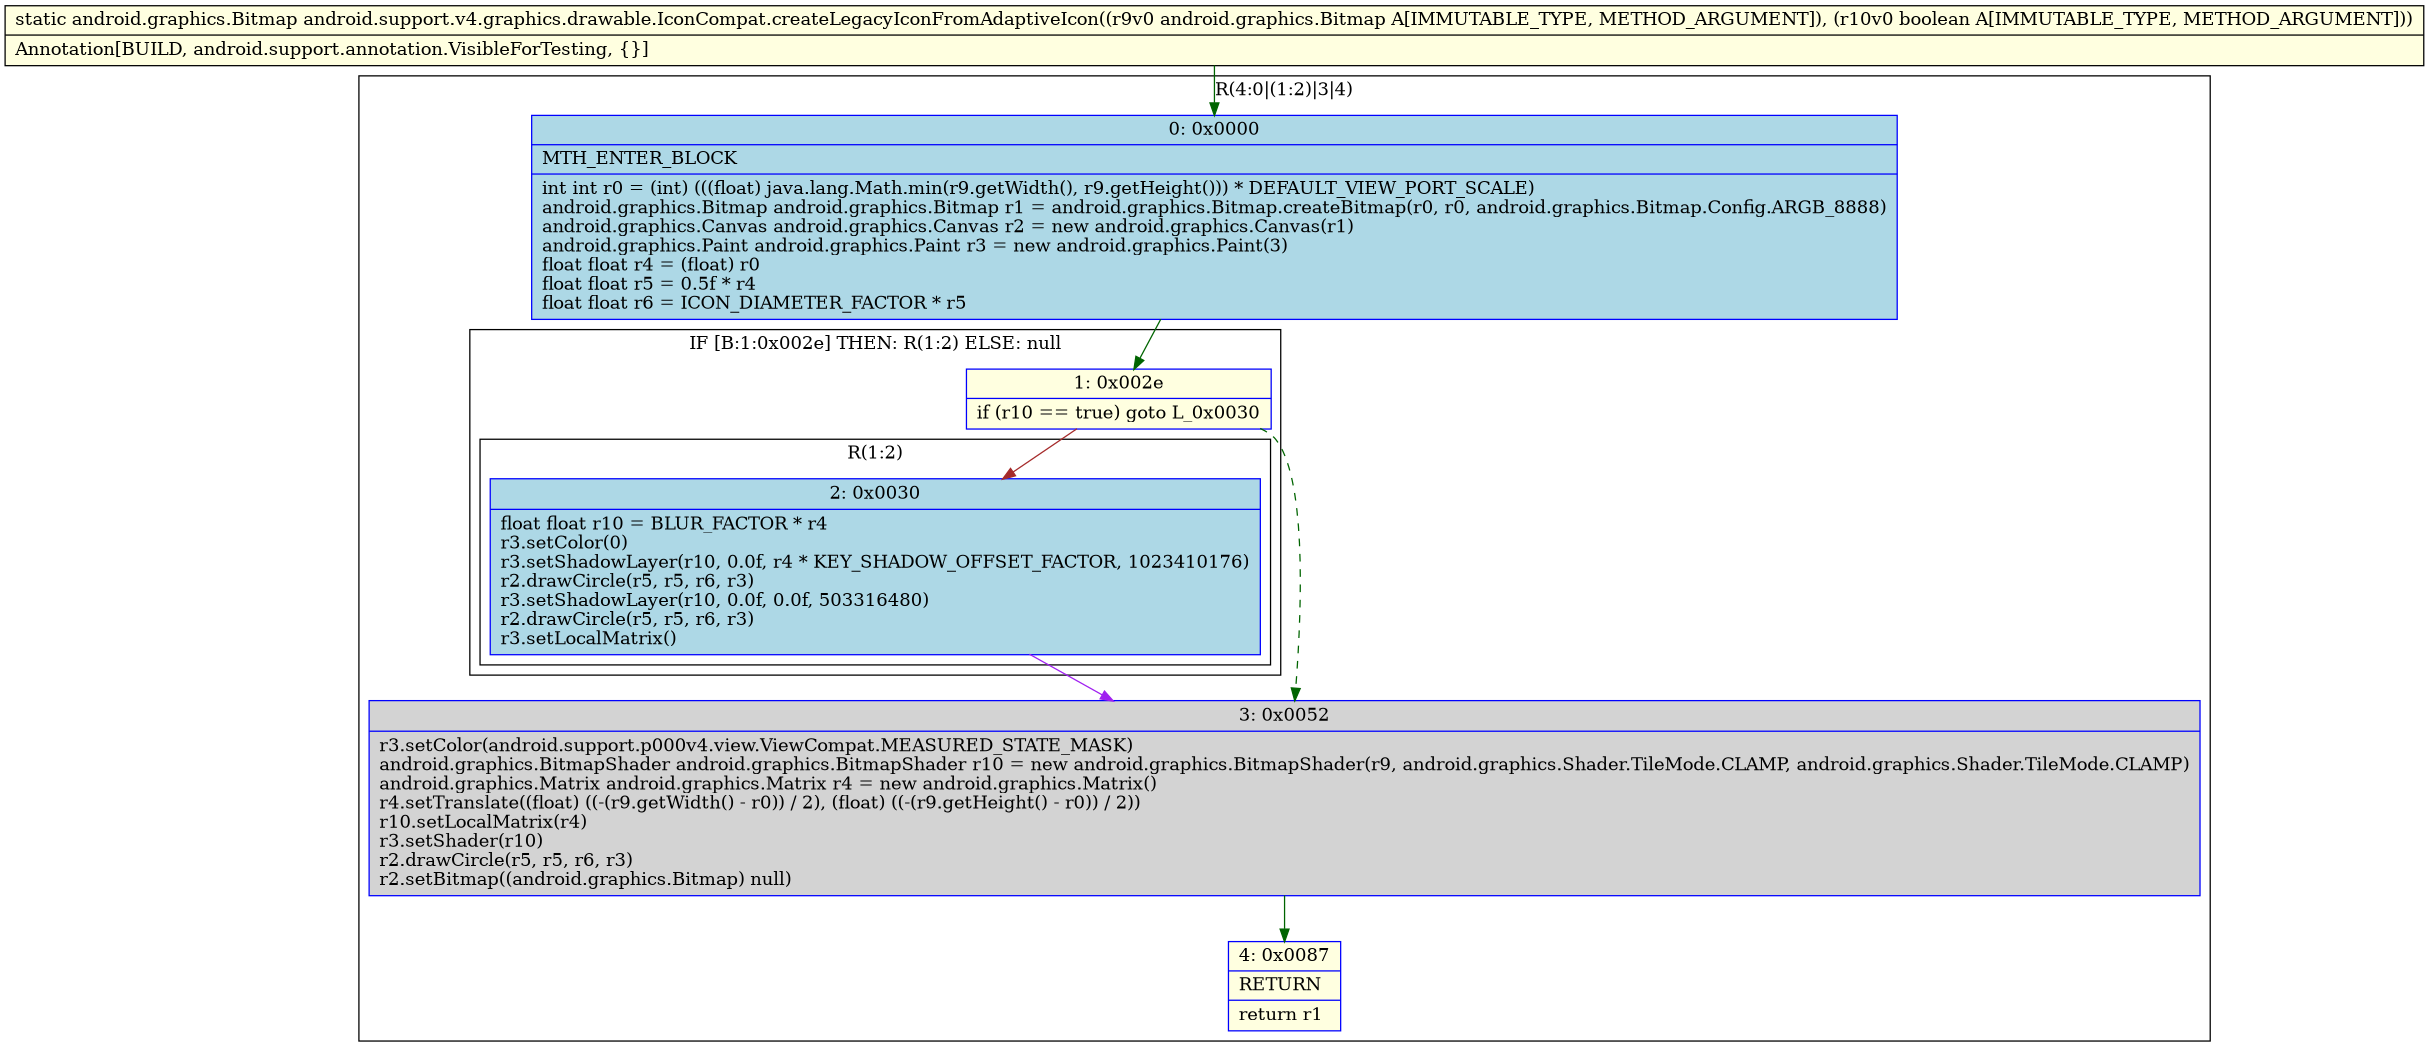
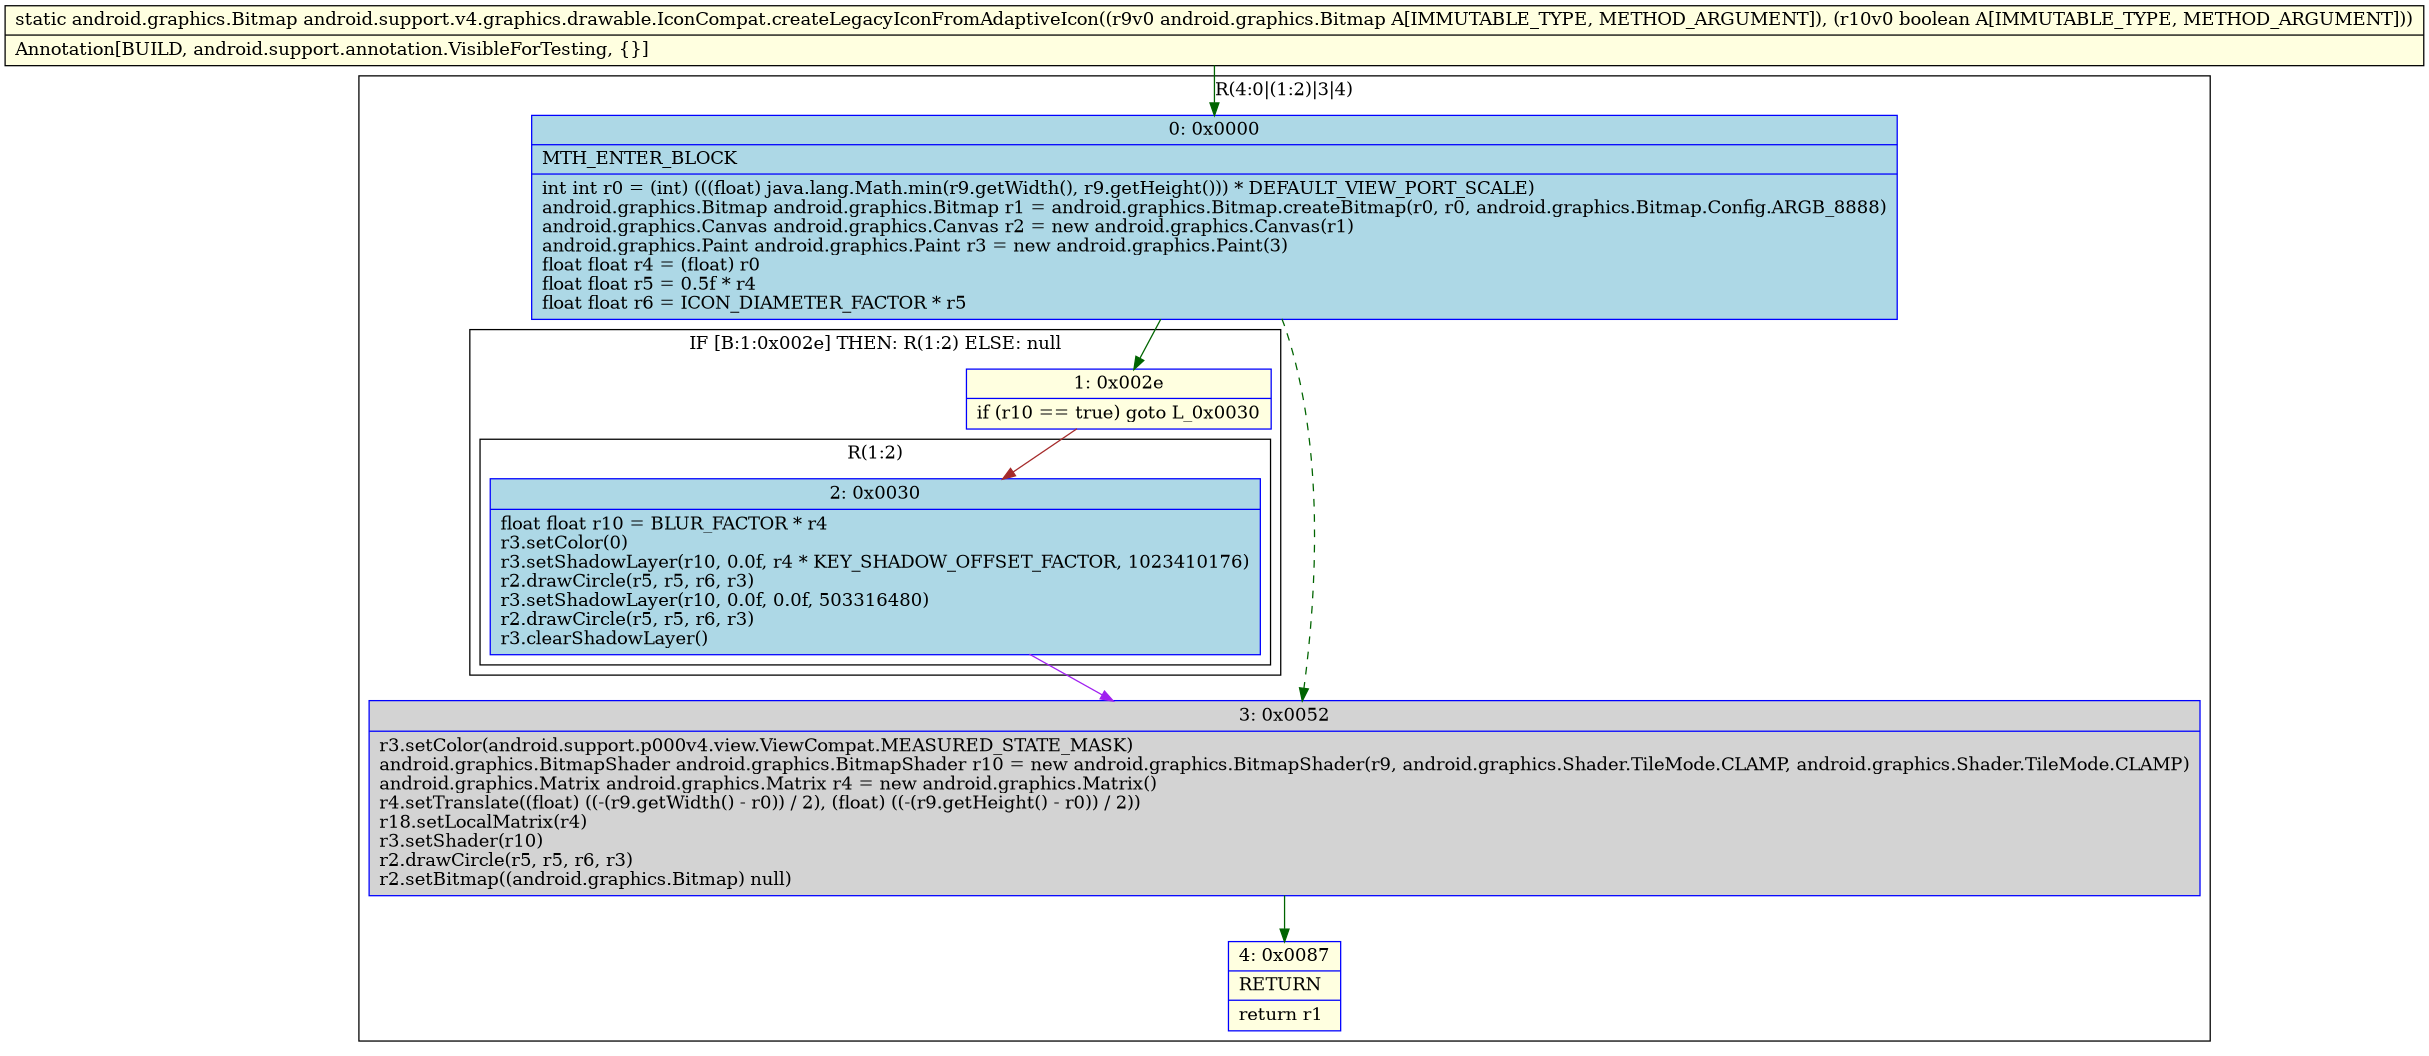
(1300, 552) -> (1314, 502)
(589, 639) -> (604, 639)
(483, 822) -> (483, 822)
